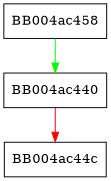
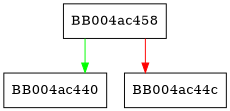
(55, 120) -> (145, 51)
